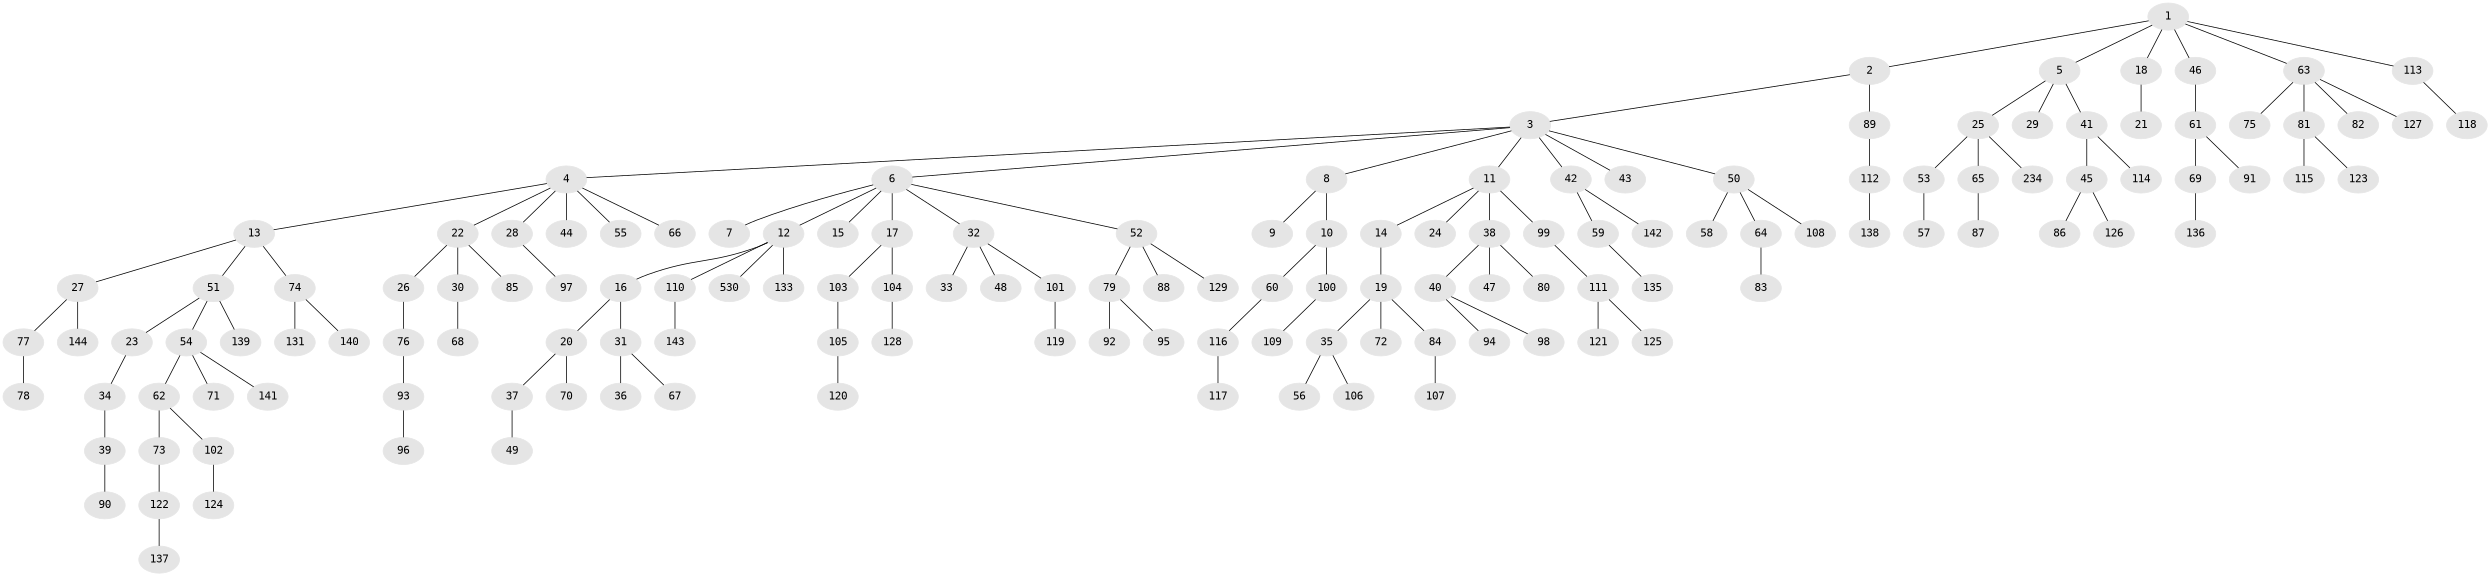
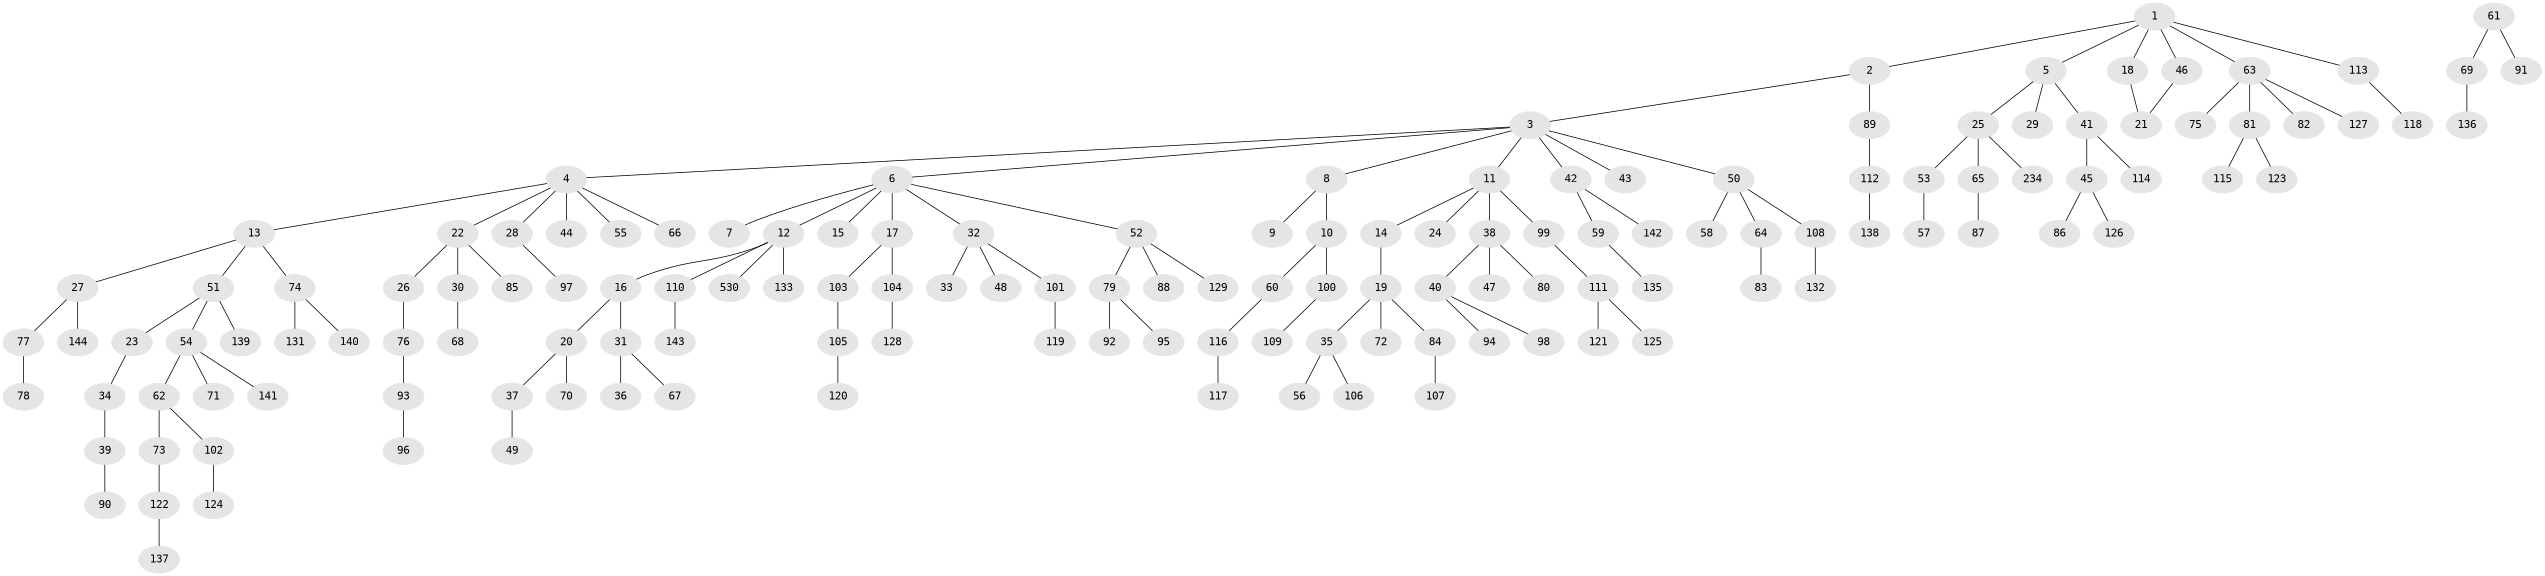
(2195, 98) -> (2161, 98)
none -> (1815, 288)
